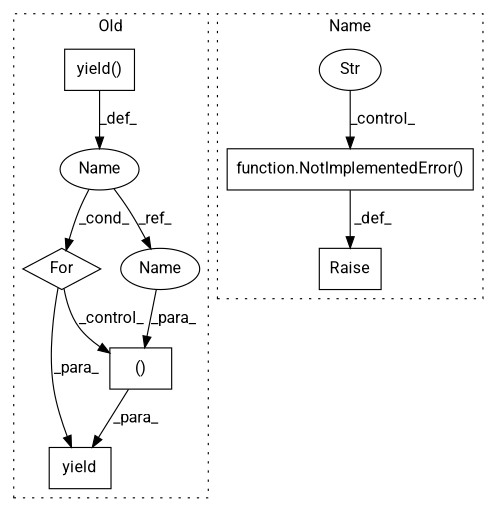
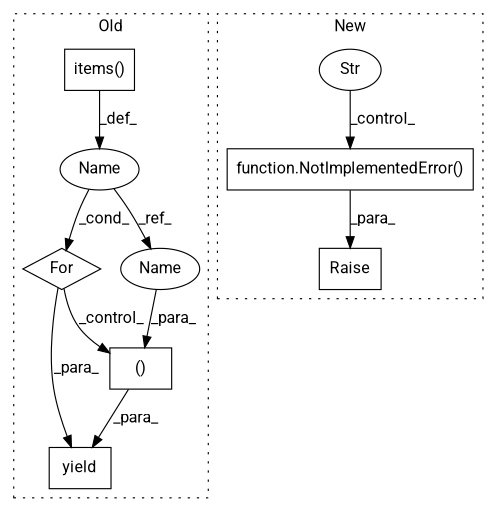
(350, 27) -> (350, 27)
(100, 70) -> (100, 70)
(373, 219) -> (373, 219)
